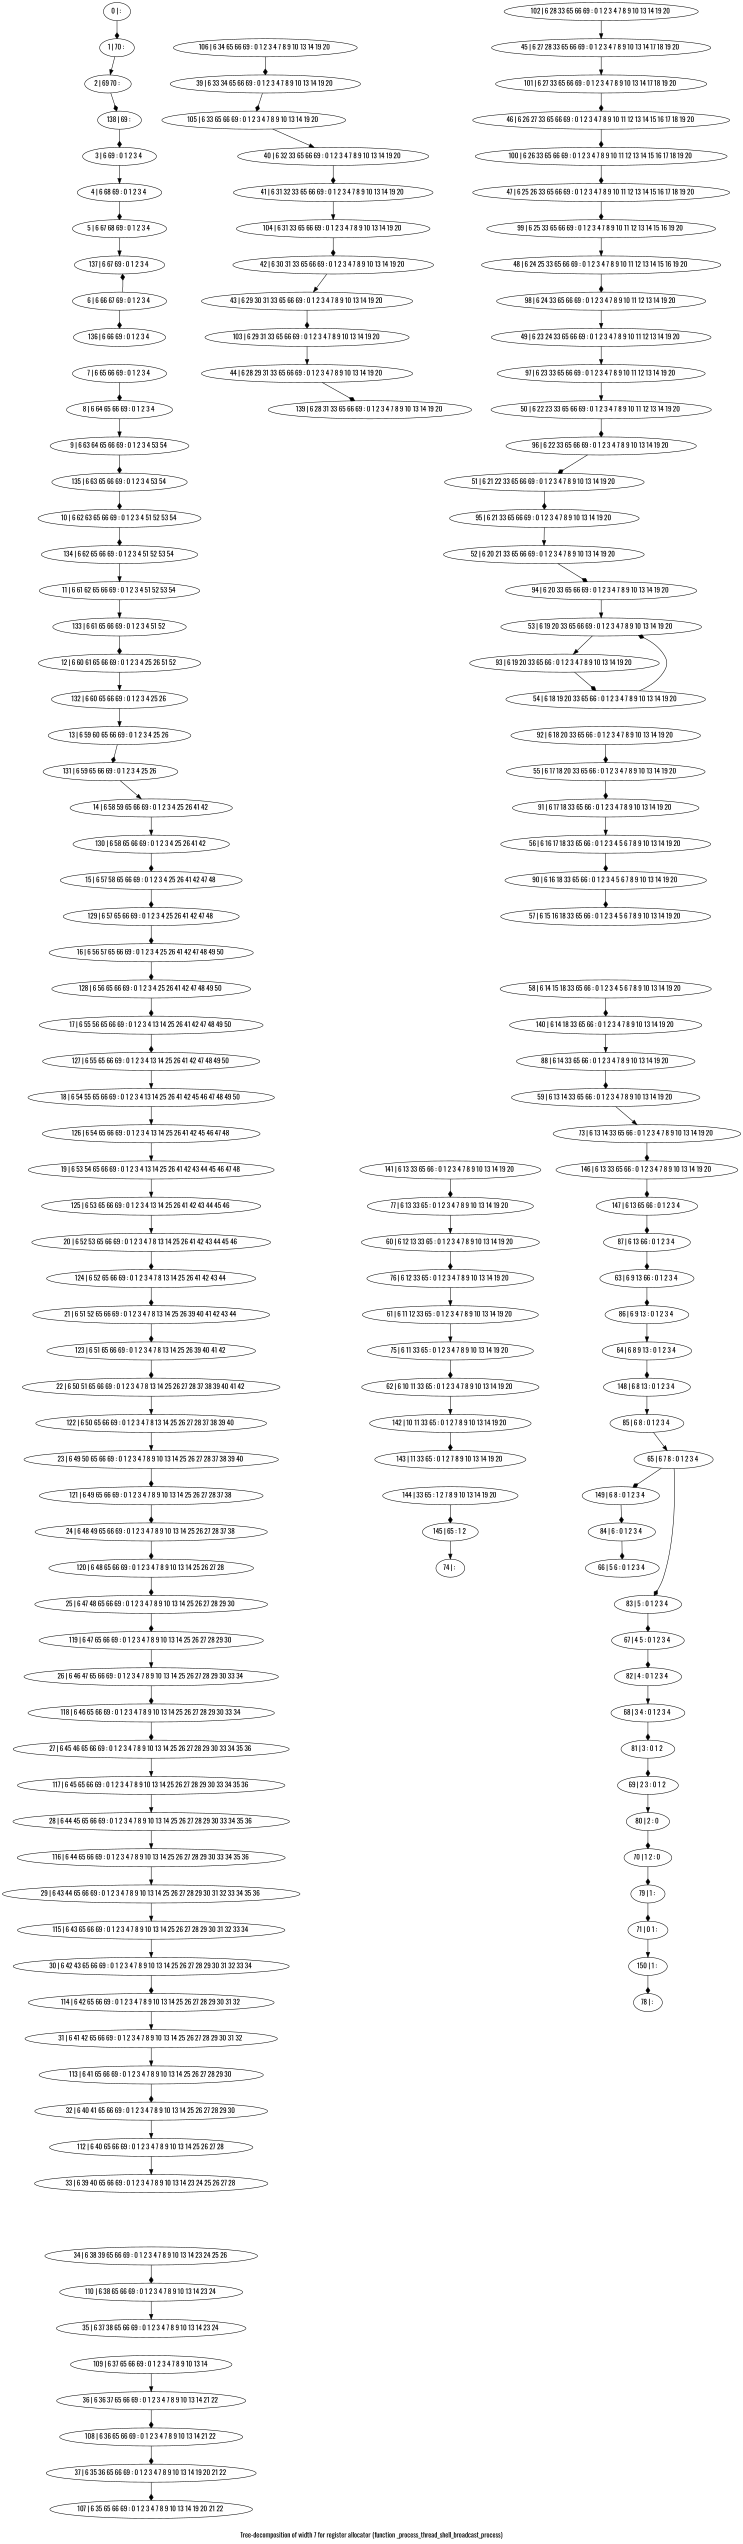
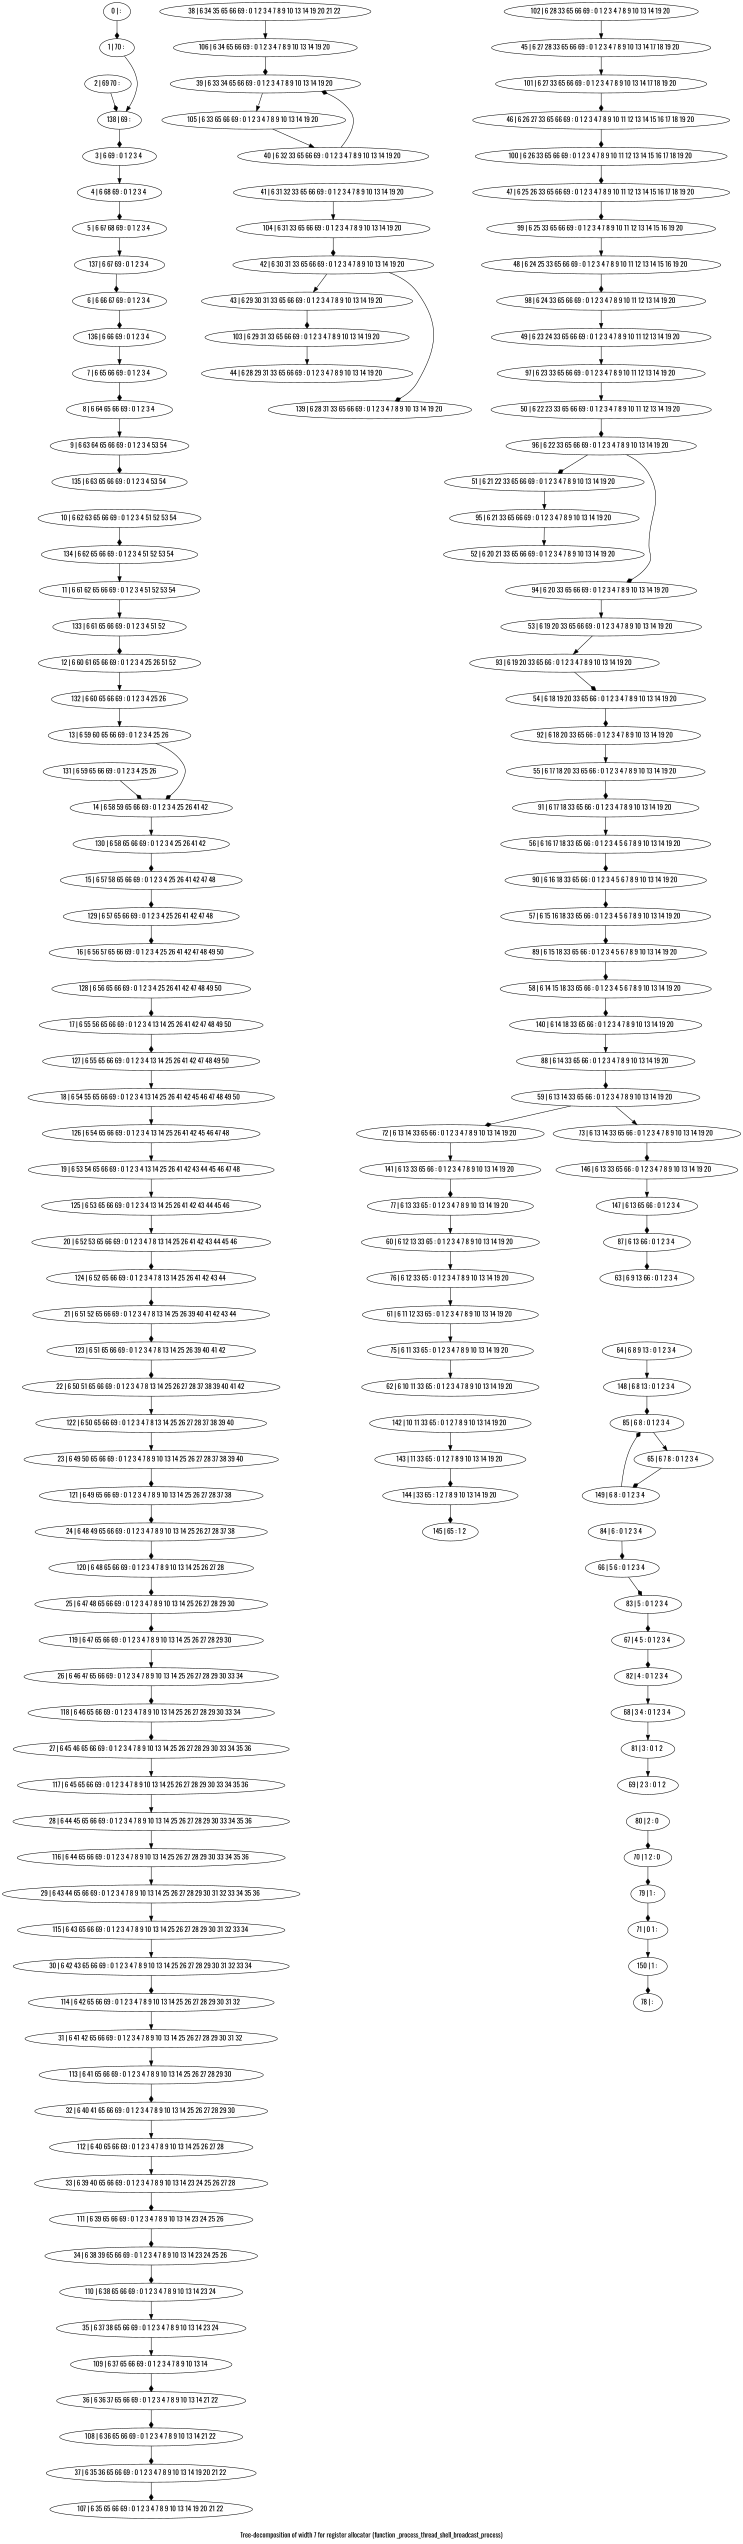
none -> (265, 12)
(113, 63) -> (137, 81)
(260, 99) -> (260, 99)
(333, 171) -> (353, 116)
(123, 286) -> (116, 280)
none -> (120, 353)
(336, 390) -> (433, 331)
(120, 497) -> none
(544, 498) -> (544, 498)
(570, 571) -> (653, 515)
(666, 666) -> (606, 714)
(116, 751) -> (184, 765)
(606, 751) -> (606, 751)
(129, 788) -> (129, 788)
none -> (606, 953)
(151, 968) -> none
none -> (450, 1134)
(647, 1185) -> (647, 1185)
(450, 1258) -> (450, 1258)
(647, 1315) -> none
(450, 1367) -> (450, 1367)
(647, 1367) -> (647, 1367)
(450, 1403) -> none
(647, 1403) -> (647, 1403)
(450, 1439) -> (450, 1439)
none -> (450, 1475)
(621, 1511) -> (626, 1461)
(673, 1531) -> (633, 1584)
(450, 1568) -> none
(648, 1728) -> (648, 1728)
(648, 1765) -> (648, 1765)
(648, 1801) -> none
none -> (151, 2220)
none -> (151, 2344)
(151, 2380) -> (151, 2380)
